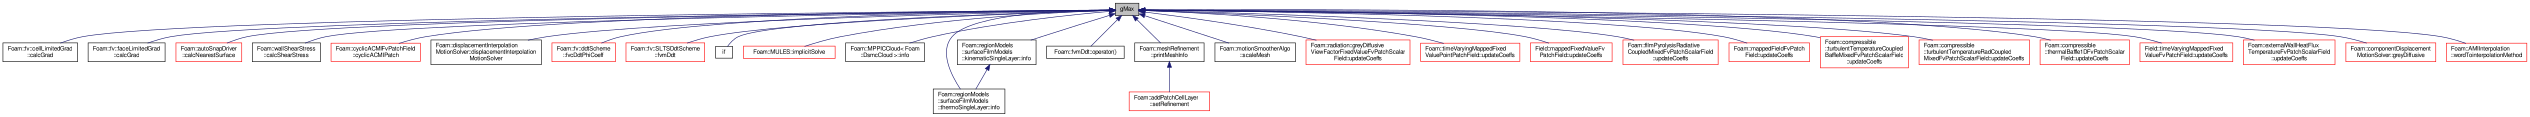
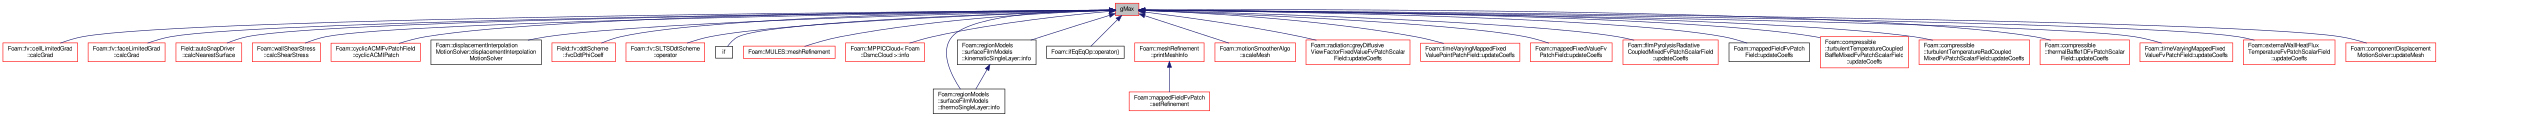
(1127, 9) -> (1127, 9)
(1149, 31) -> none
(40, 52) -> (40, 52)
(127, 52) -> (127, 52)
(209, 52) -> (209, 52)
(286, 52) -> (286, 52)
(584, 52) -> (584, 52)
(665, 52) -> (665, 52)
(789, 52) -> (789, 52)
(885, 52) -> (885, 52)
(1085, 52) -> (1085, 52)
(1169, 52) -> (1169, 52)
(1255, 52) -> (1255, 52)
(1571, 52) -> (1571, 52)
(1769, 52) -> (1769, 52)
(2186, 52) -> (2186, 52)
(2391, 52) -> (2391, 52)
(2487, 52) -> none
(1169, 101) -> (1169, 101)
